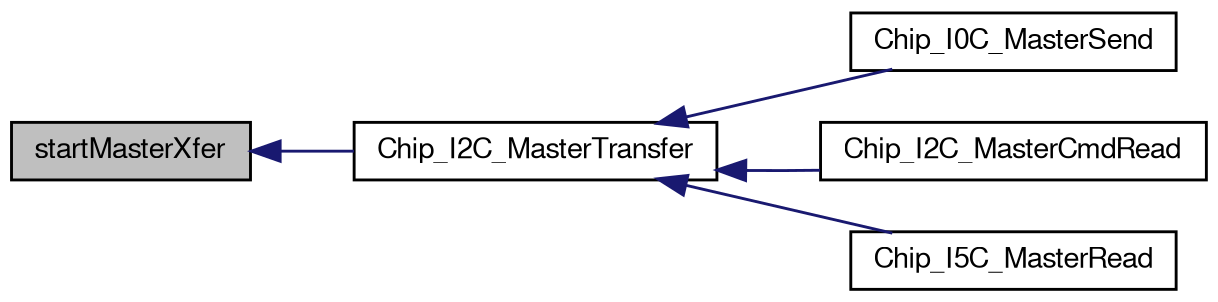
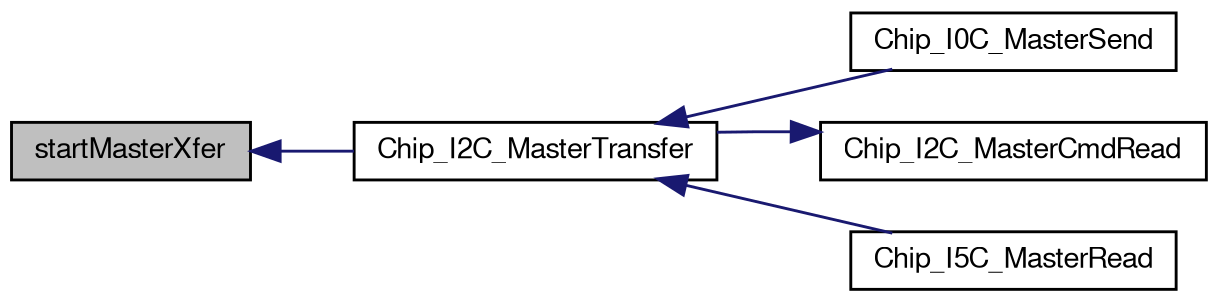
(783, 171) -> (754, 132)
